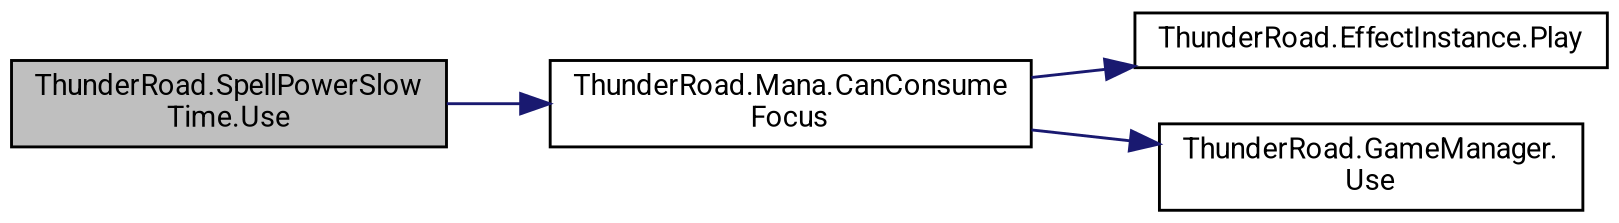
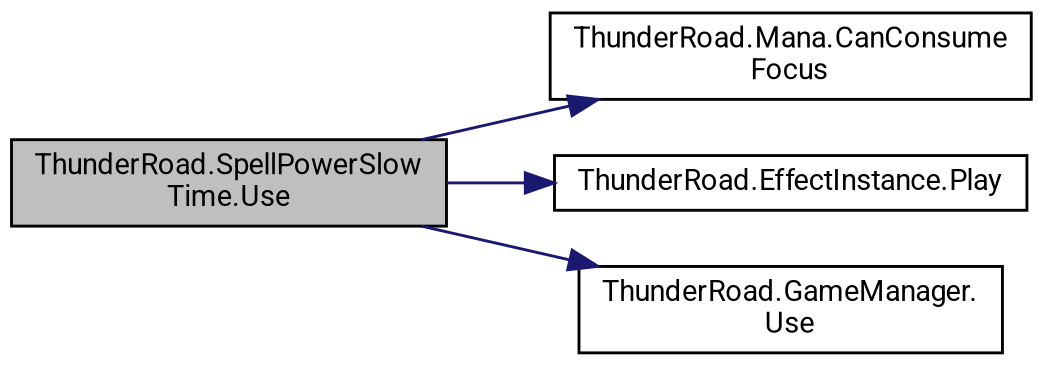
(1068, 73) -> (486, 183)
(1080, 135) -> (496, 243)
